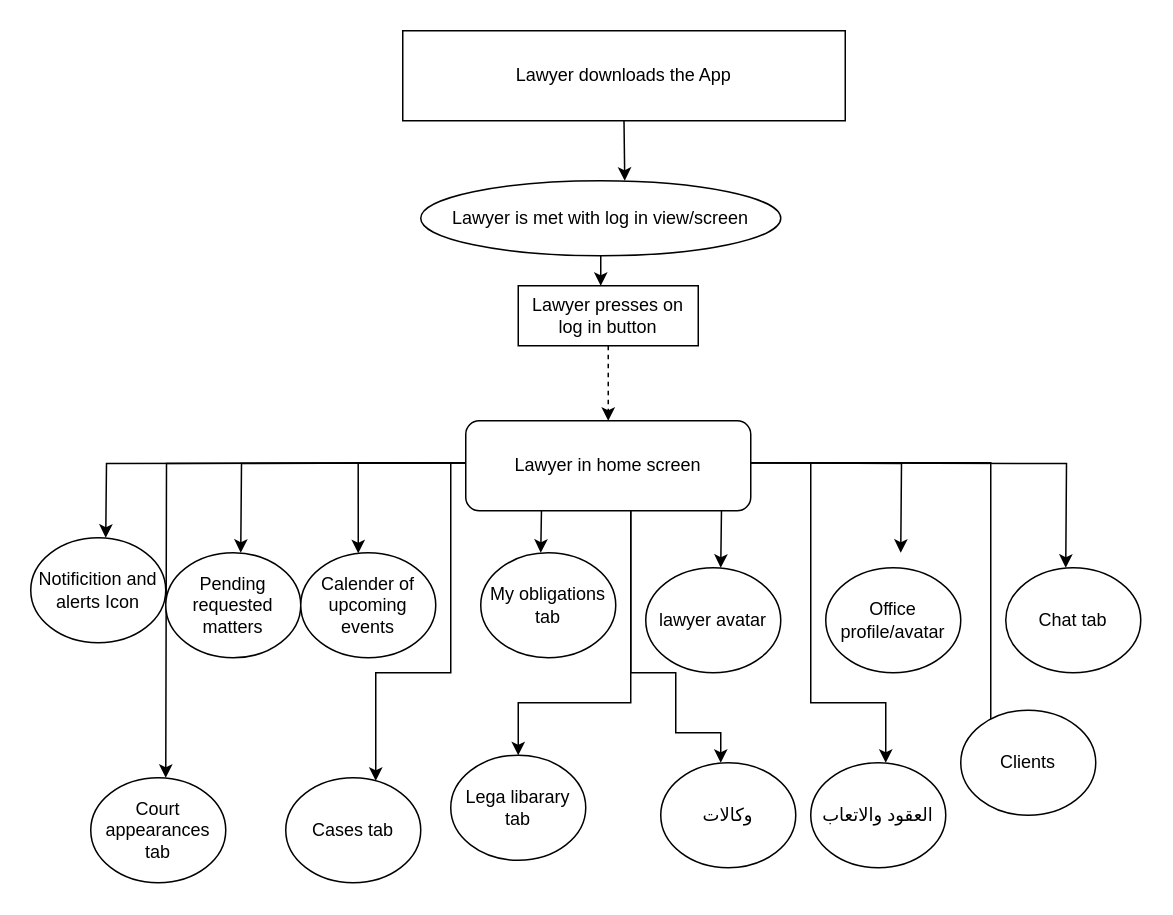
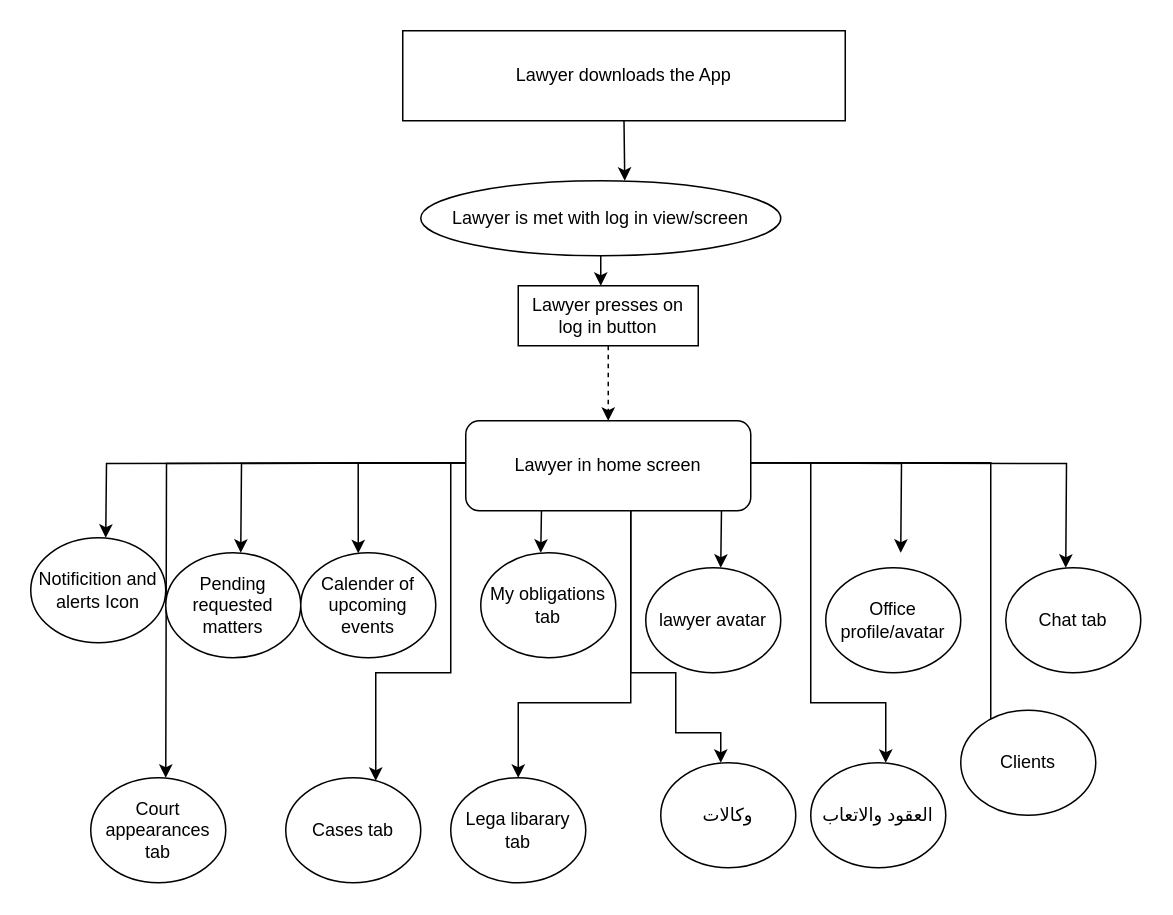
(518, 808) -> (518, 830)
